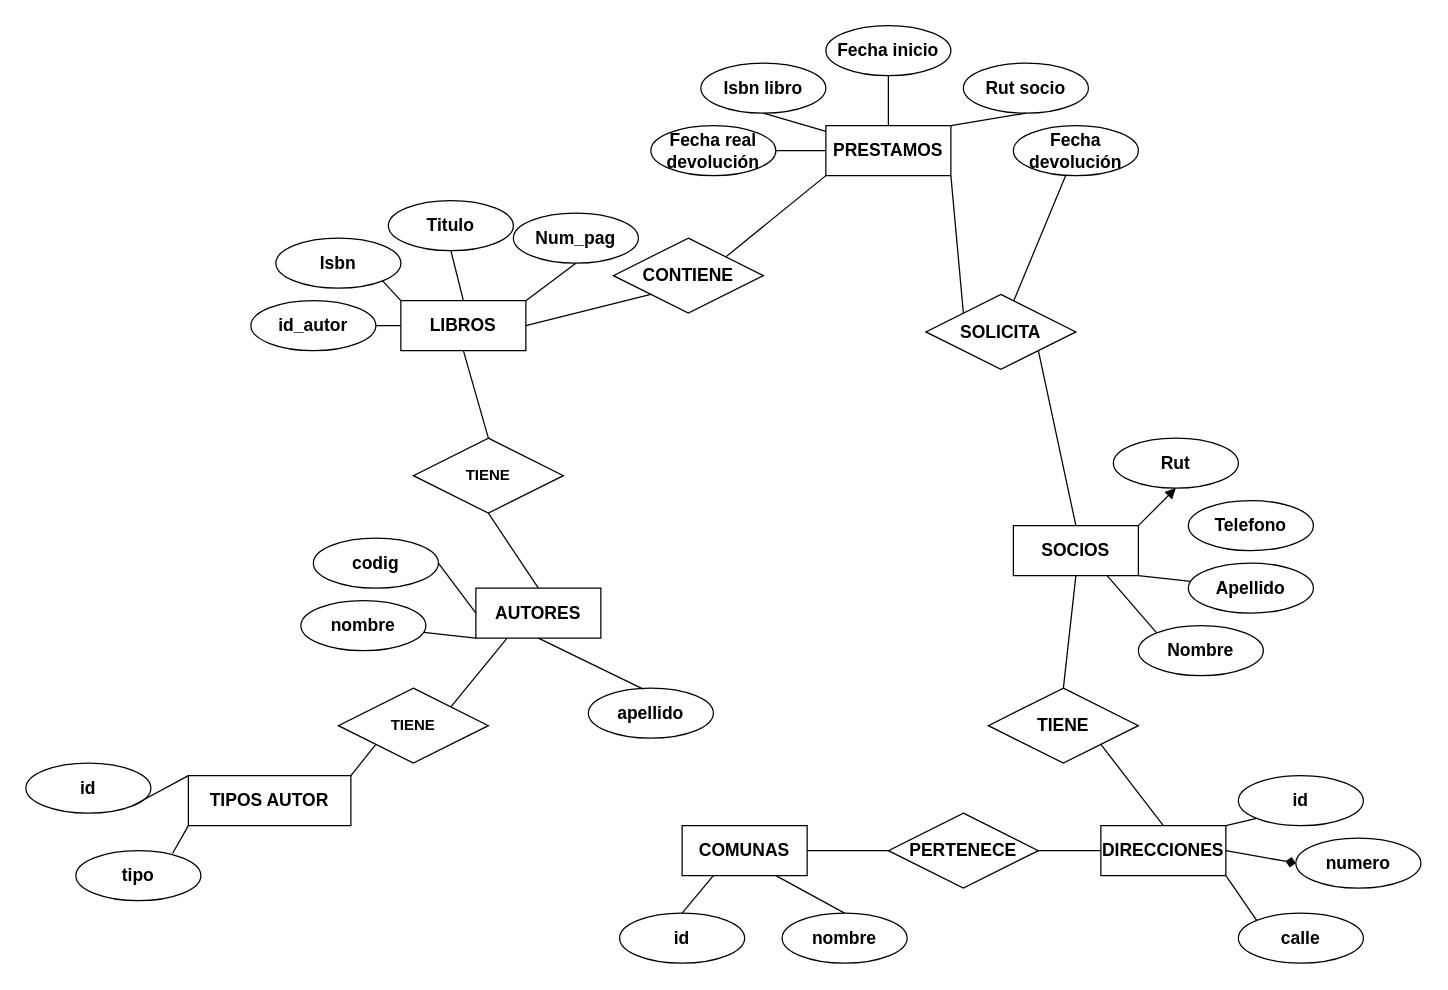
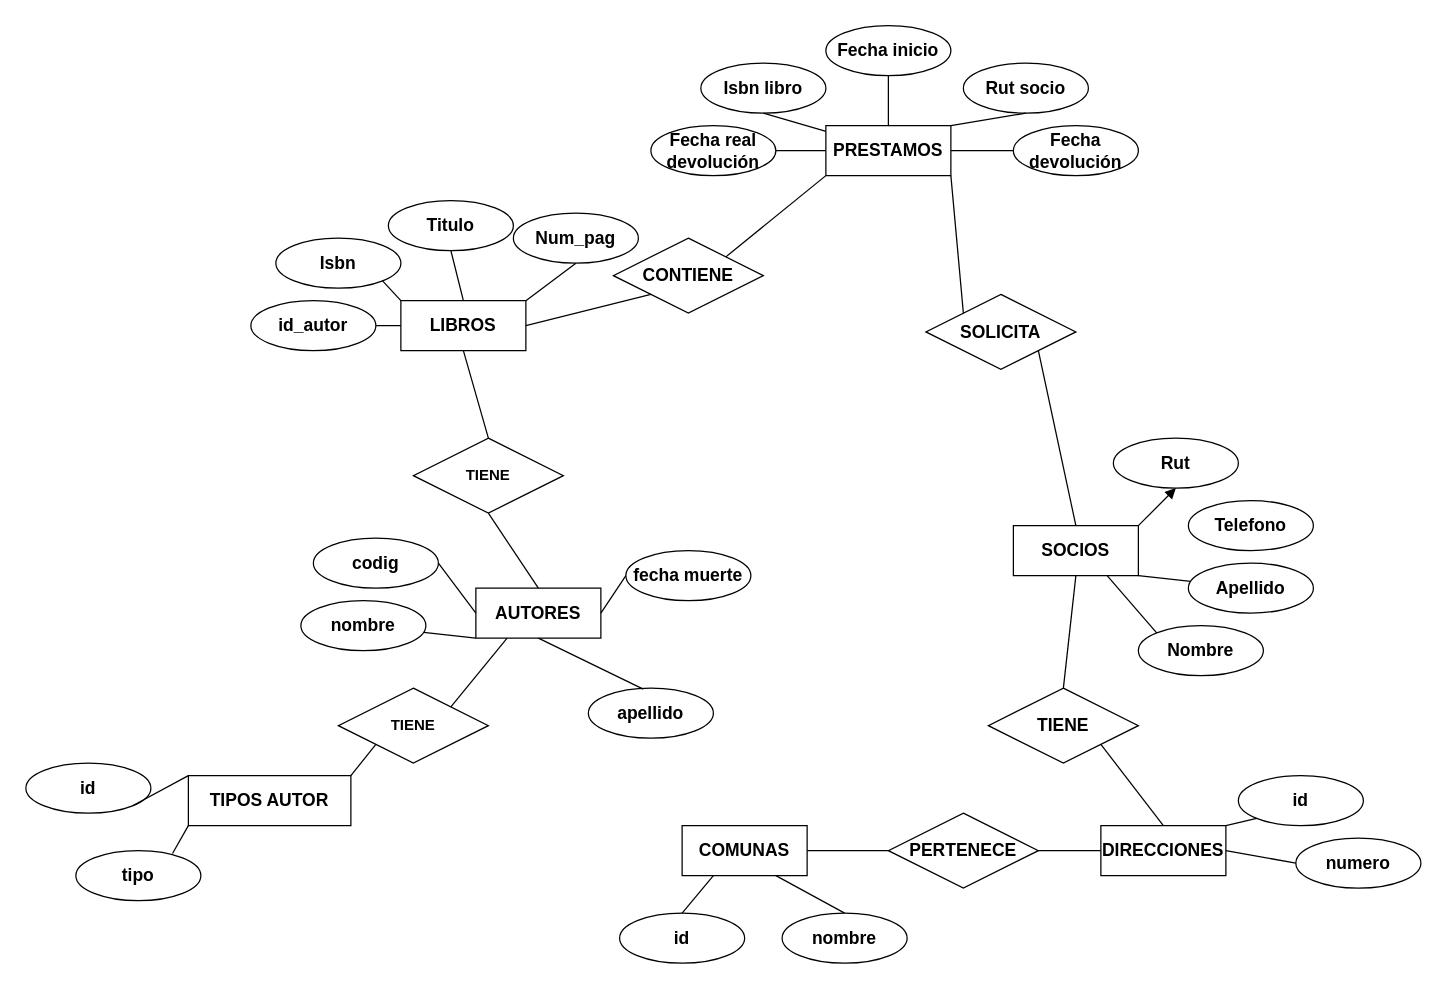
(1040, 238) -> (982, 151)
none -> (688, 576)
none -> (613, 594)
(1285, 861) -> (1290, 862)
(1241, 898) -> none
(1301, 938) -> none
